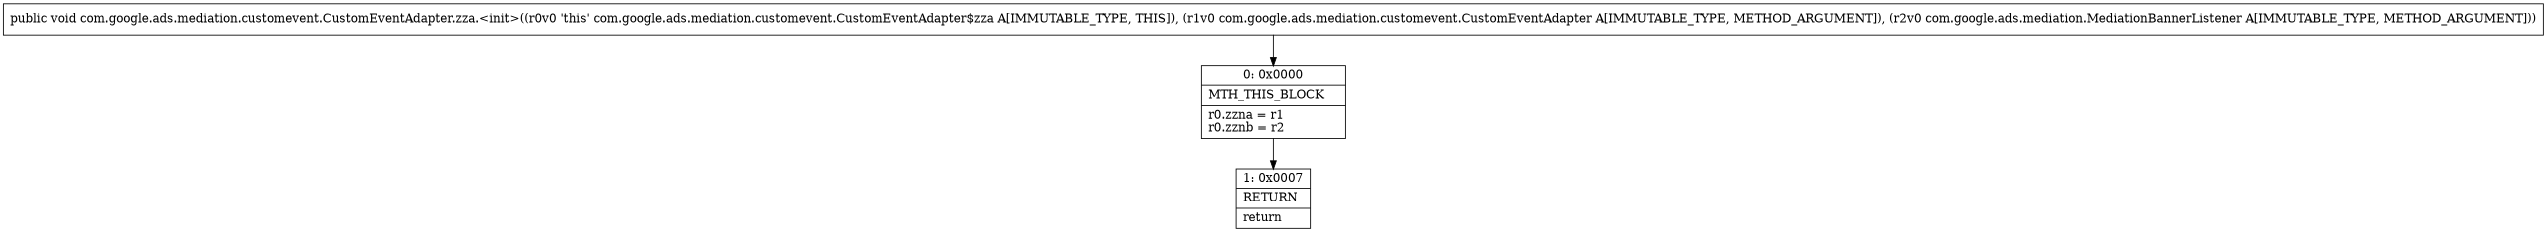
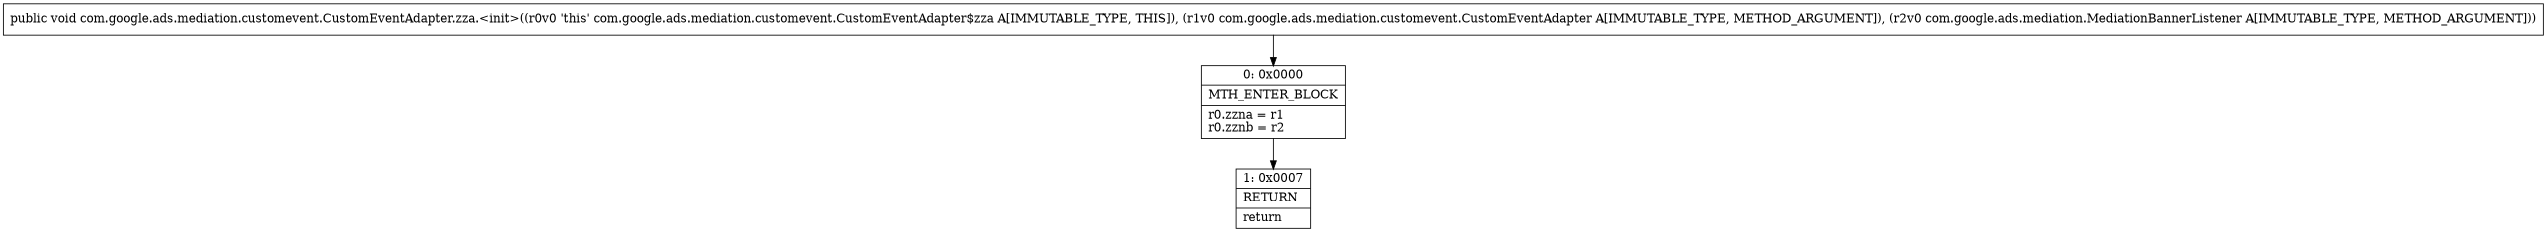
(1266, 95) -> (1273, 95)
